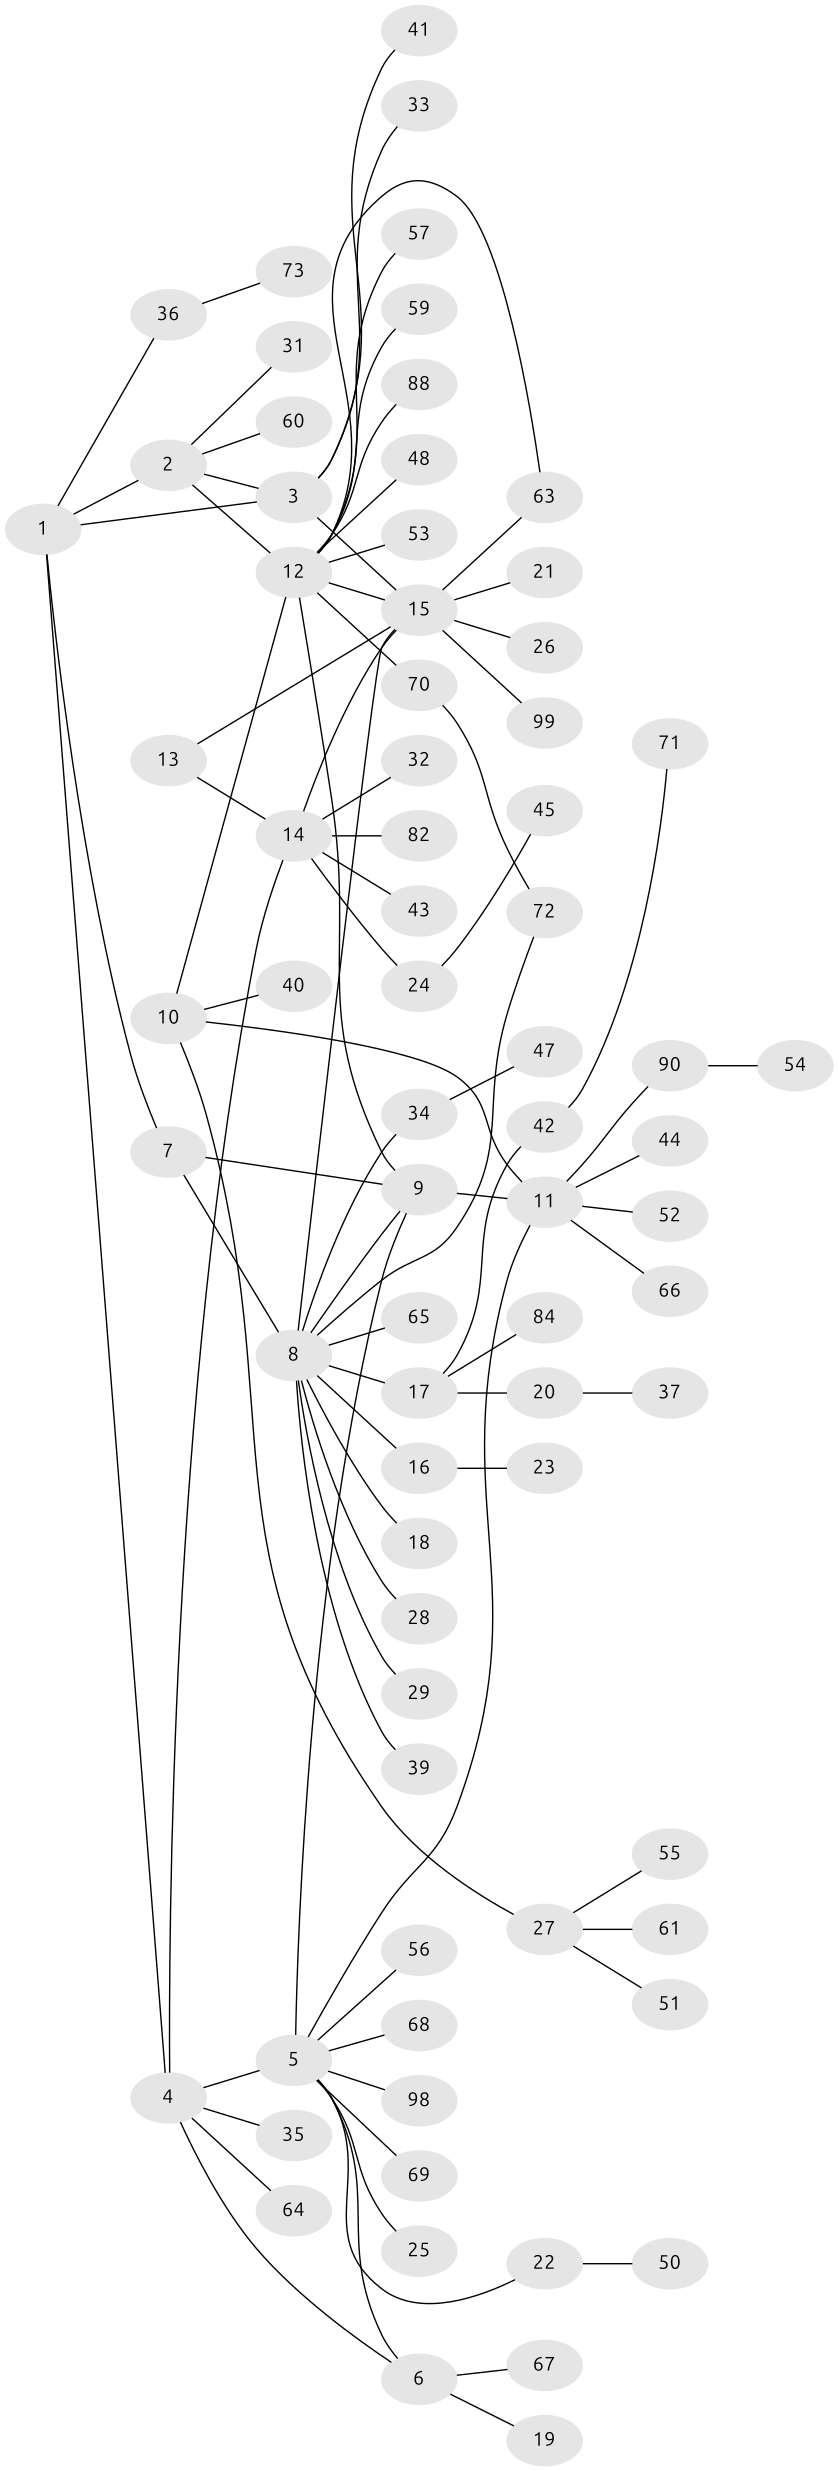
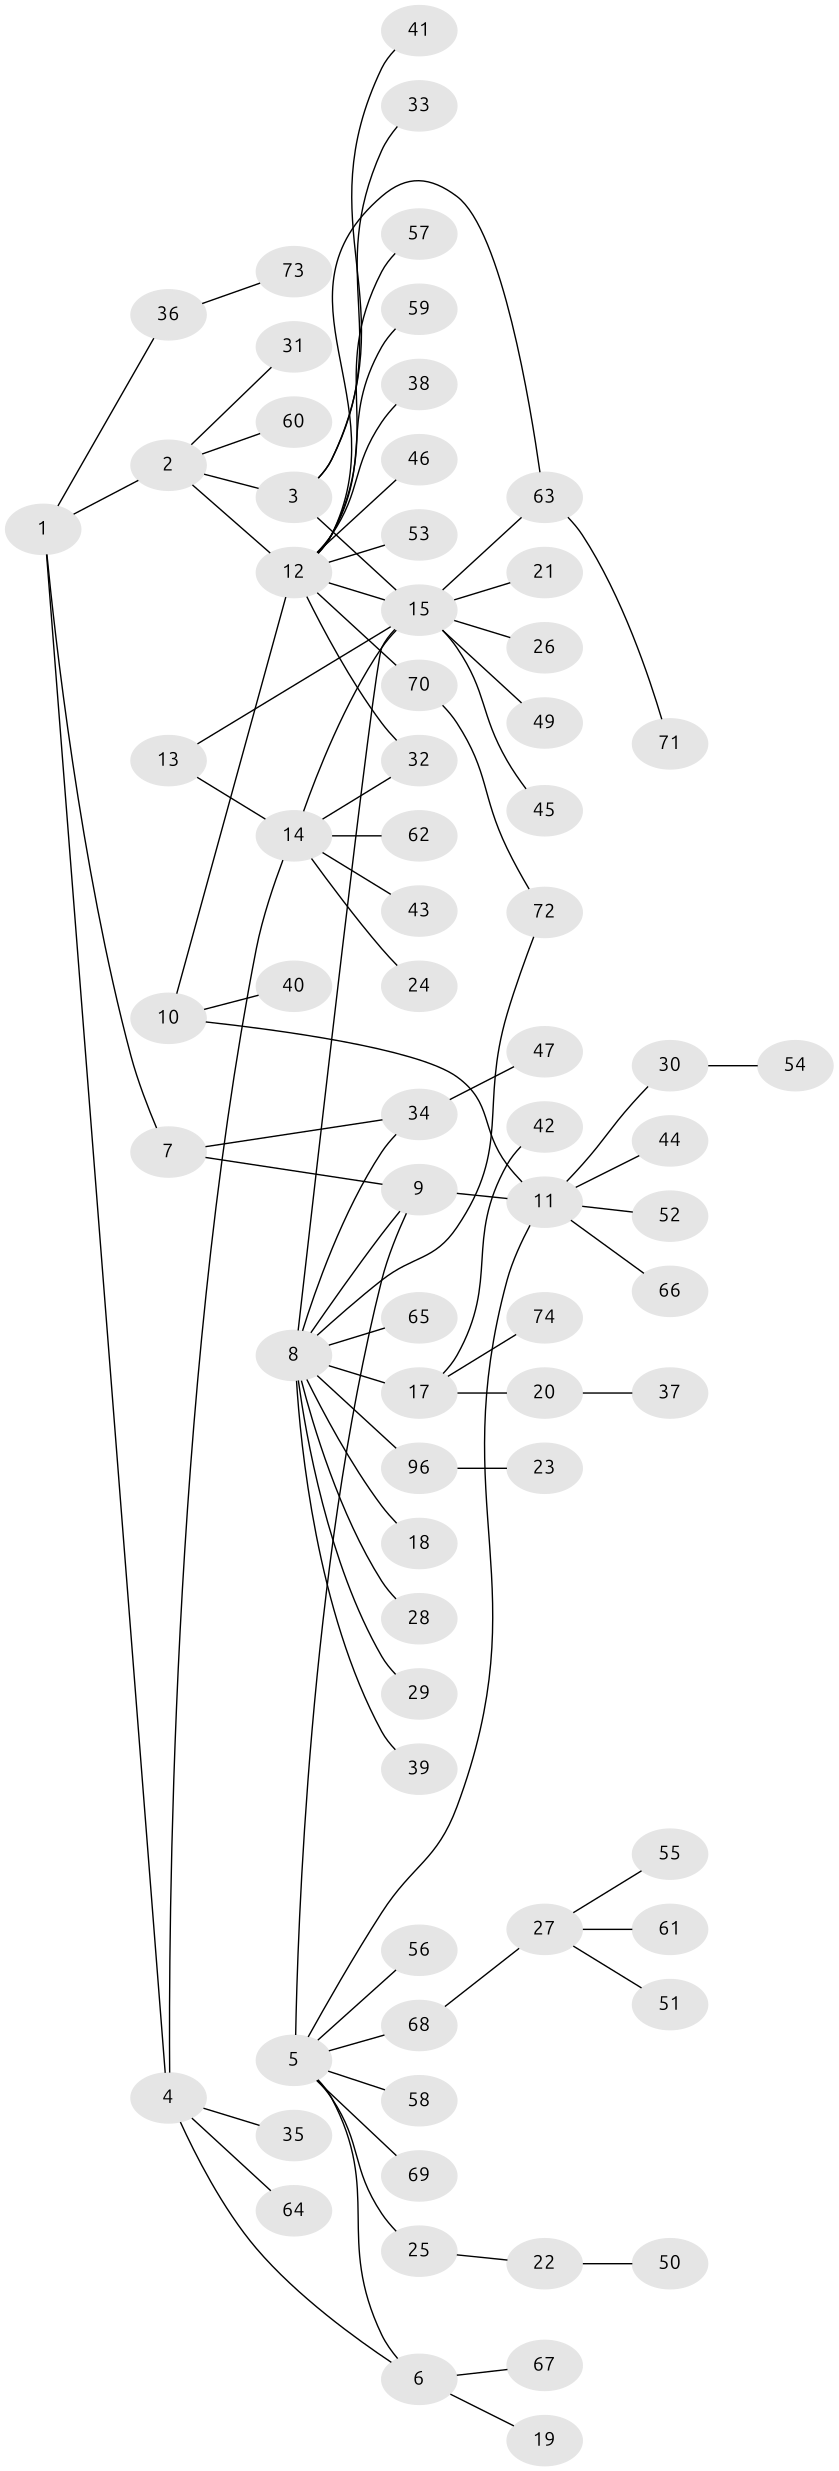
(419, 384) -> (419, 384)
(419, 460) -> (419, 460)
(169, 513) -> none
(545, 723) -> (545, 723)
(419, 836) -> (419, 836)
(339, 873) -> (347, 671)
(490, 902) -> (485, 709)
(637, 944) -> (624, 614)
(670, 1066) -> (670, 1066)
(224, 1242) -> (294, 1133)
(545, 1318) -> (545, 1318)
(419, 1468) -> (419, 1468)
(264, 1519) -> (482, 1977)
(231, 2079) -> none
(419, 2101) -> (419, 2101)
(351, 2247) -> (482, 2257)
